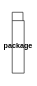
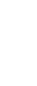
(18, 43) -> none
